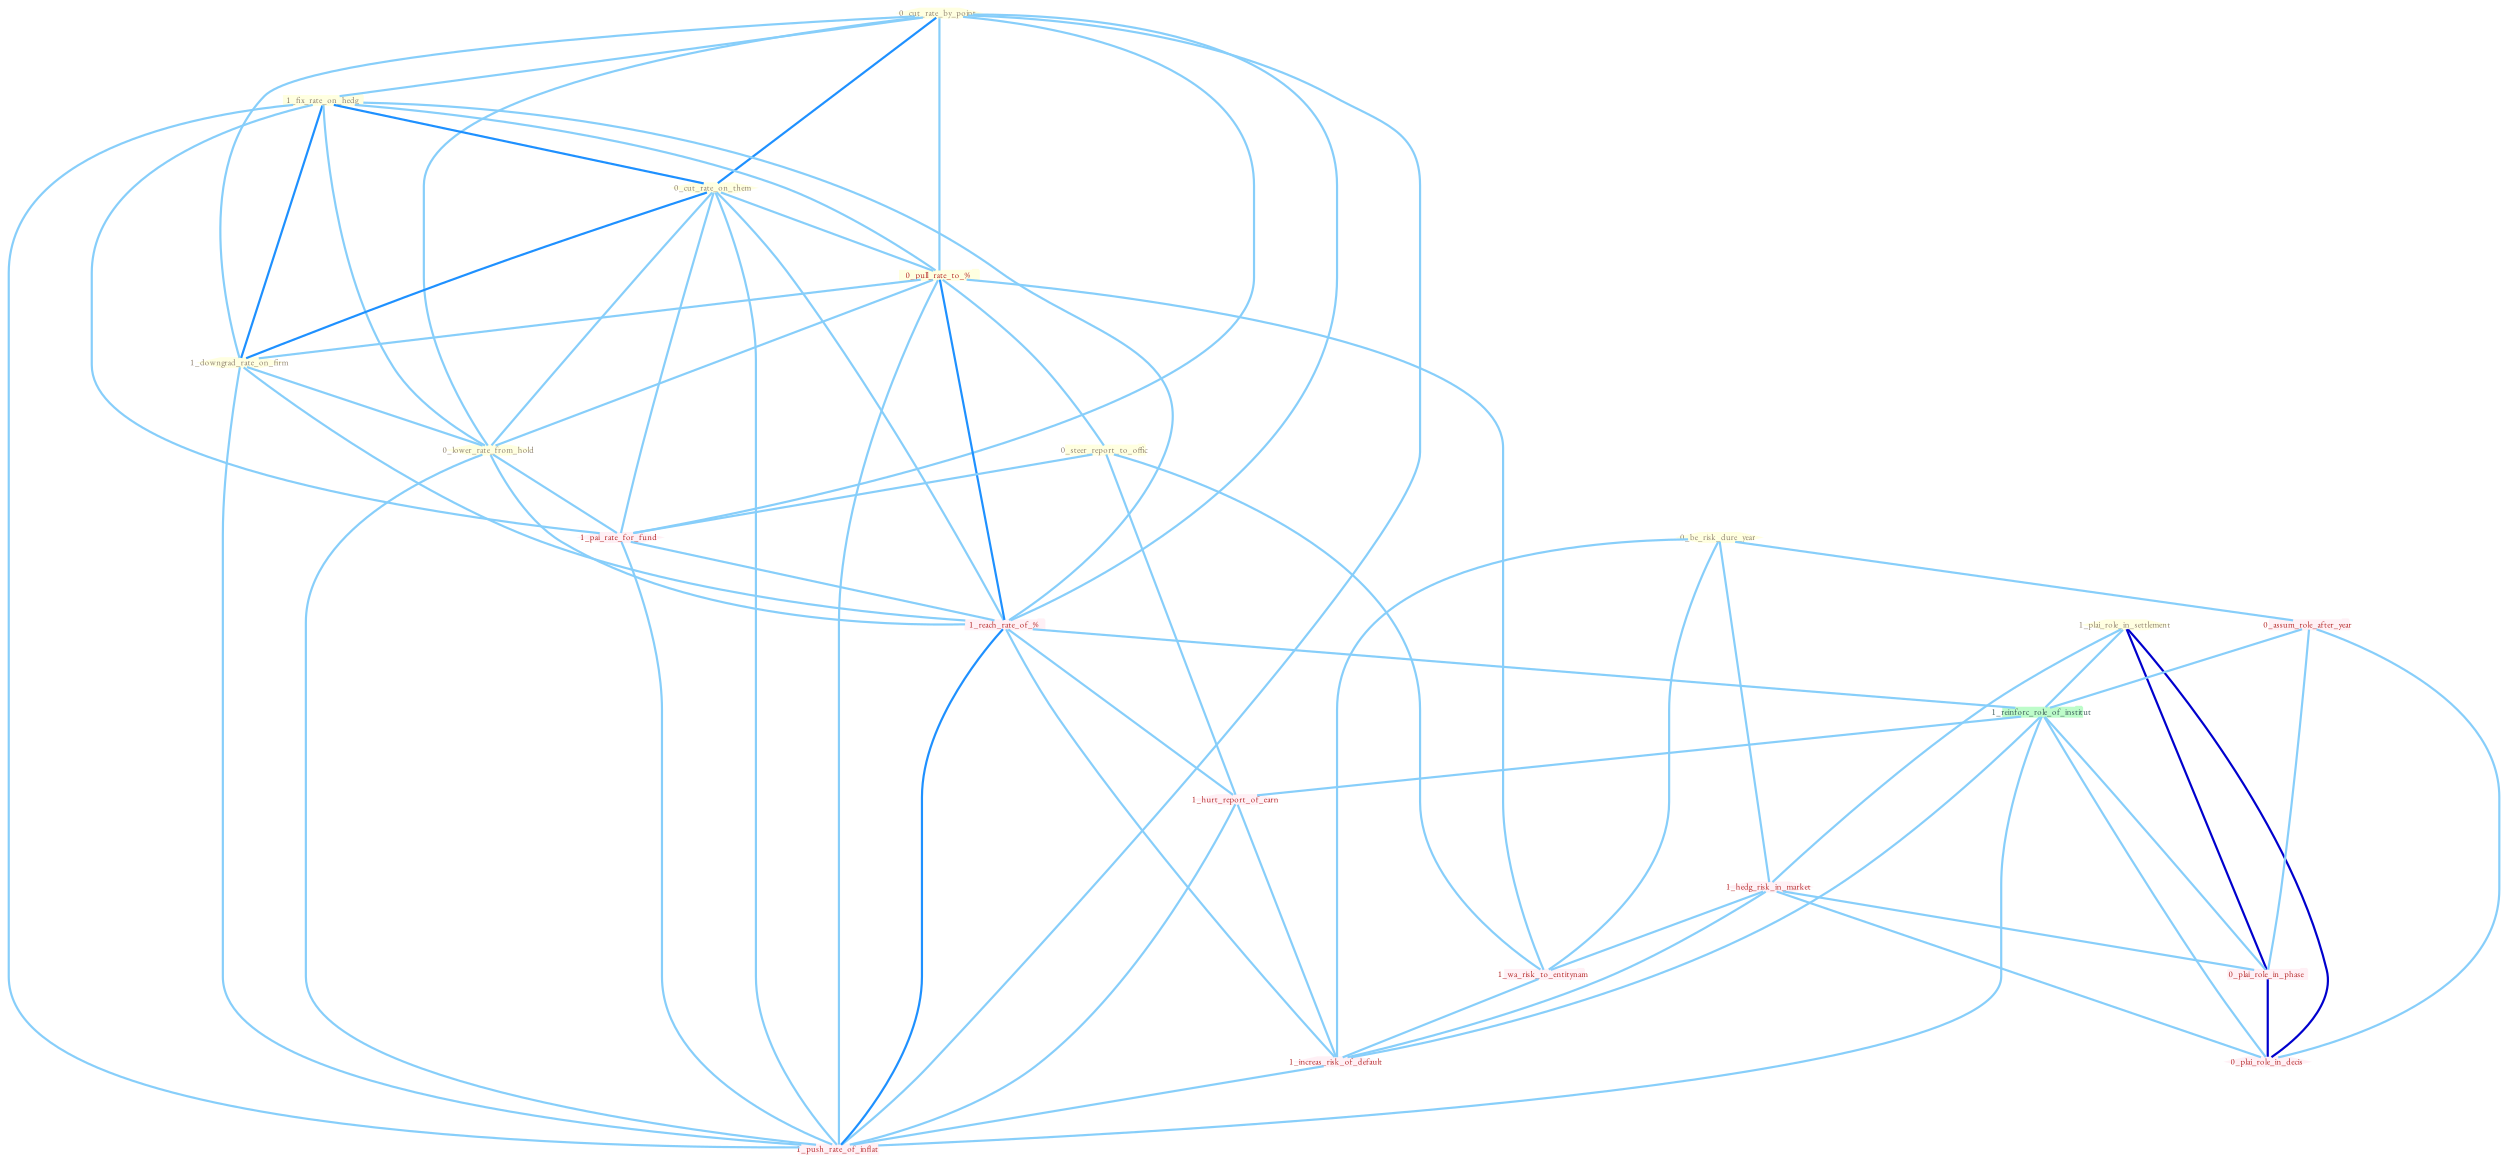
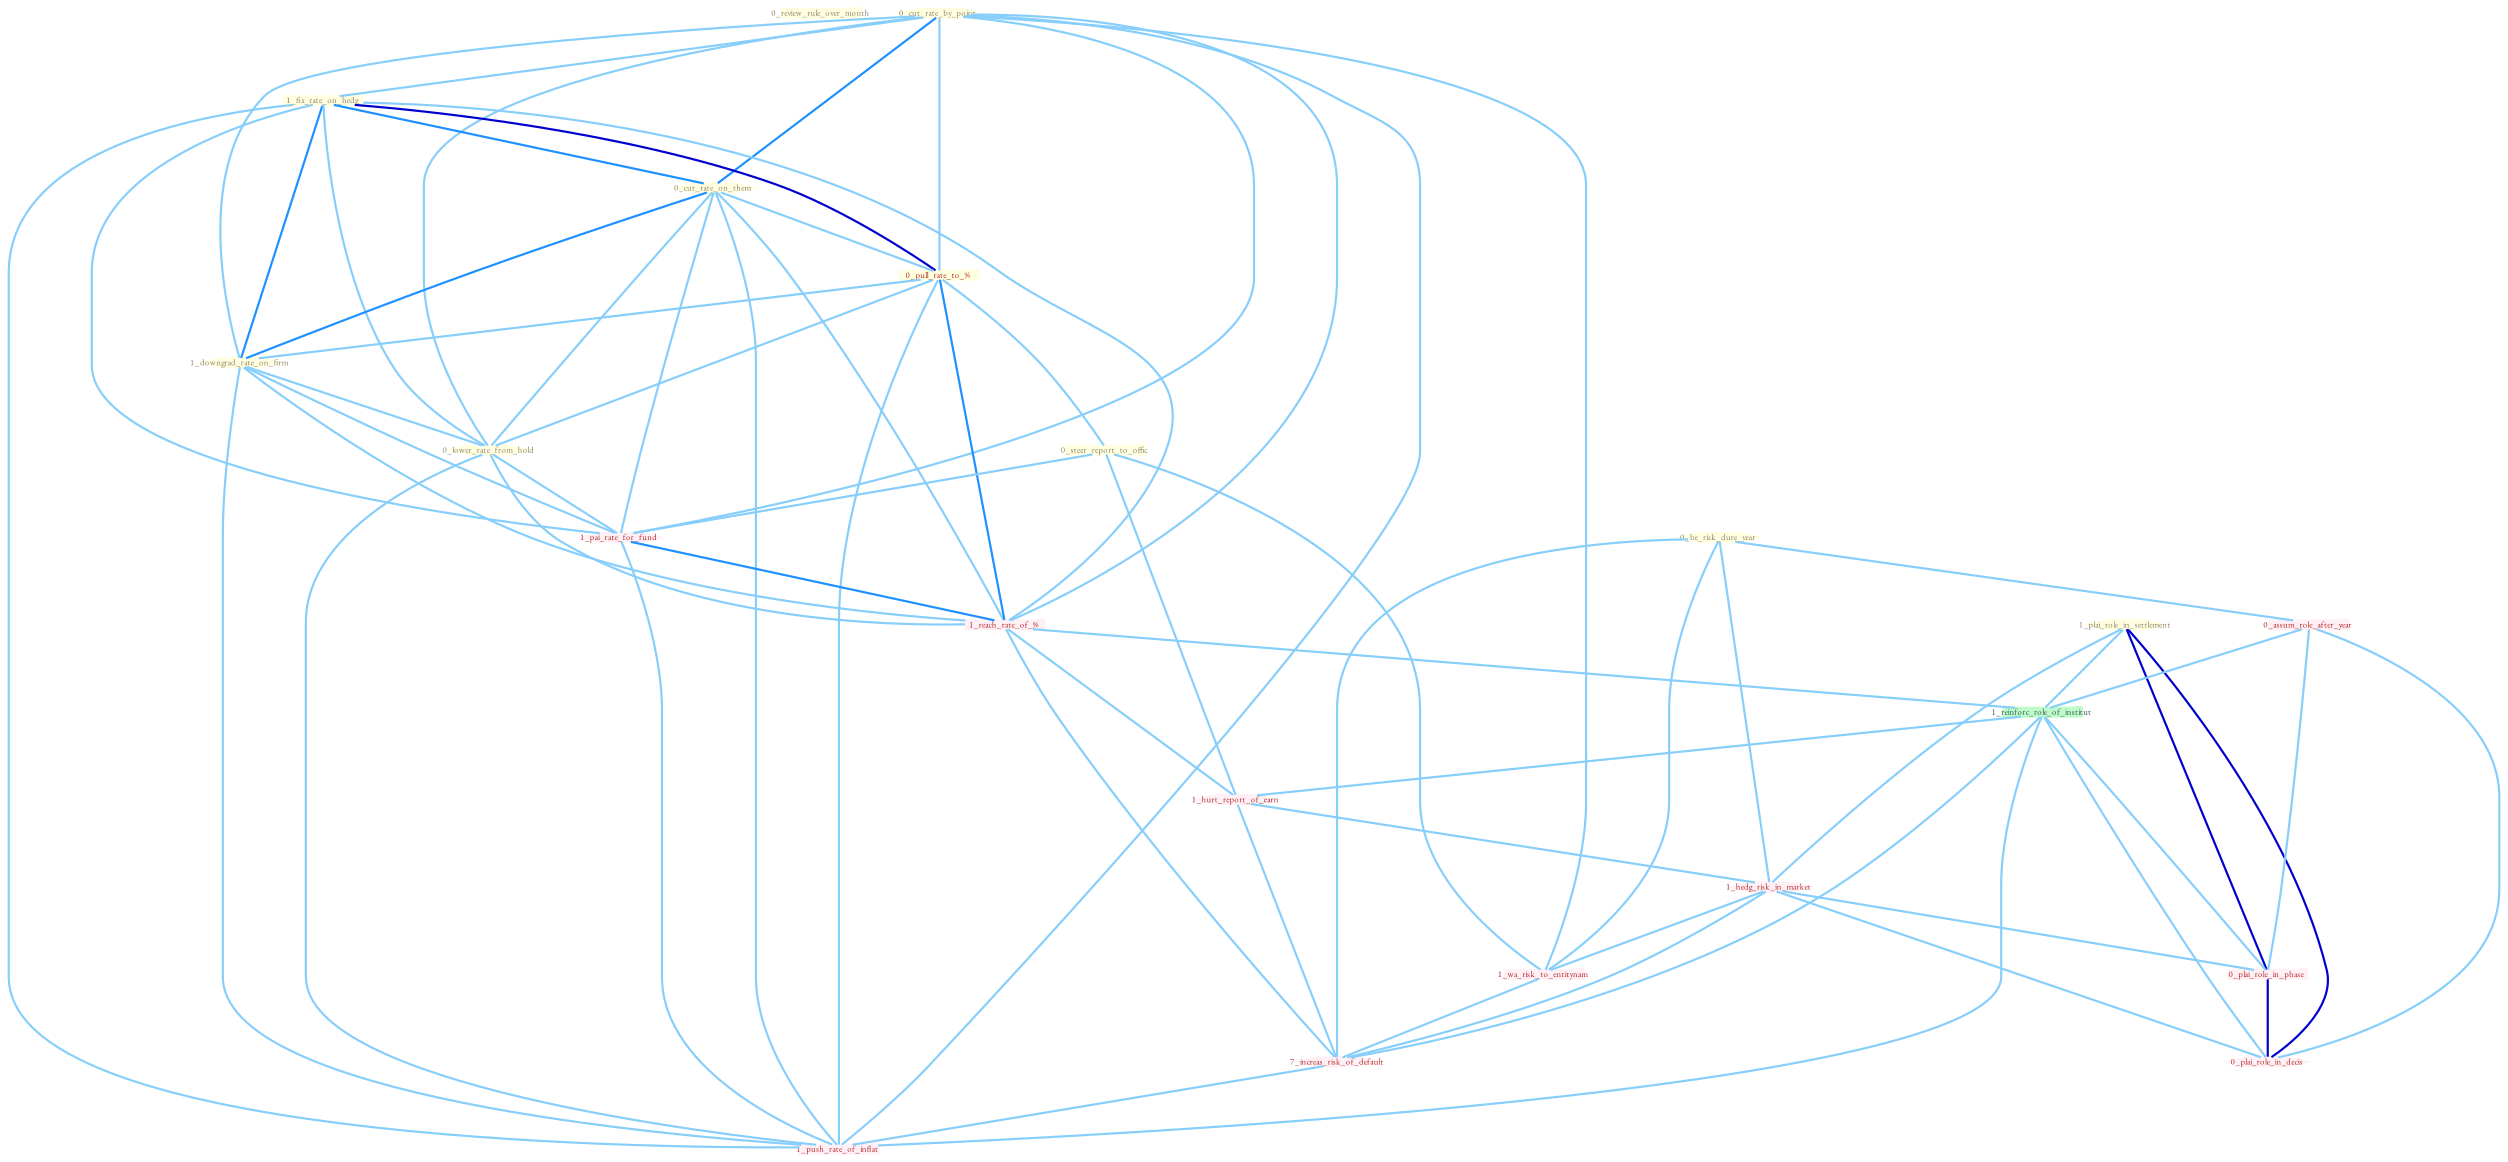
none -> (821, 13)
(657, 150) -> (657, 150)
(1491, 423) -> (1586, 246)
none -> (428, 453)
(813, 581) -> (813, 581)
(922, 887) -> none
(1083, 1023) -> (1503, 843)
(1337, 1062) -> (1337, 1062)
